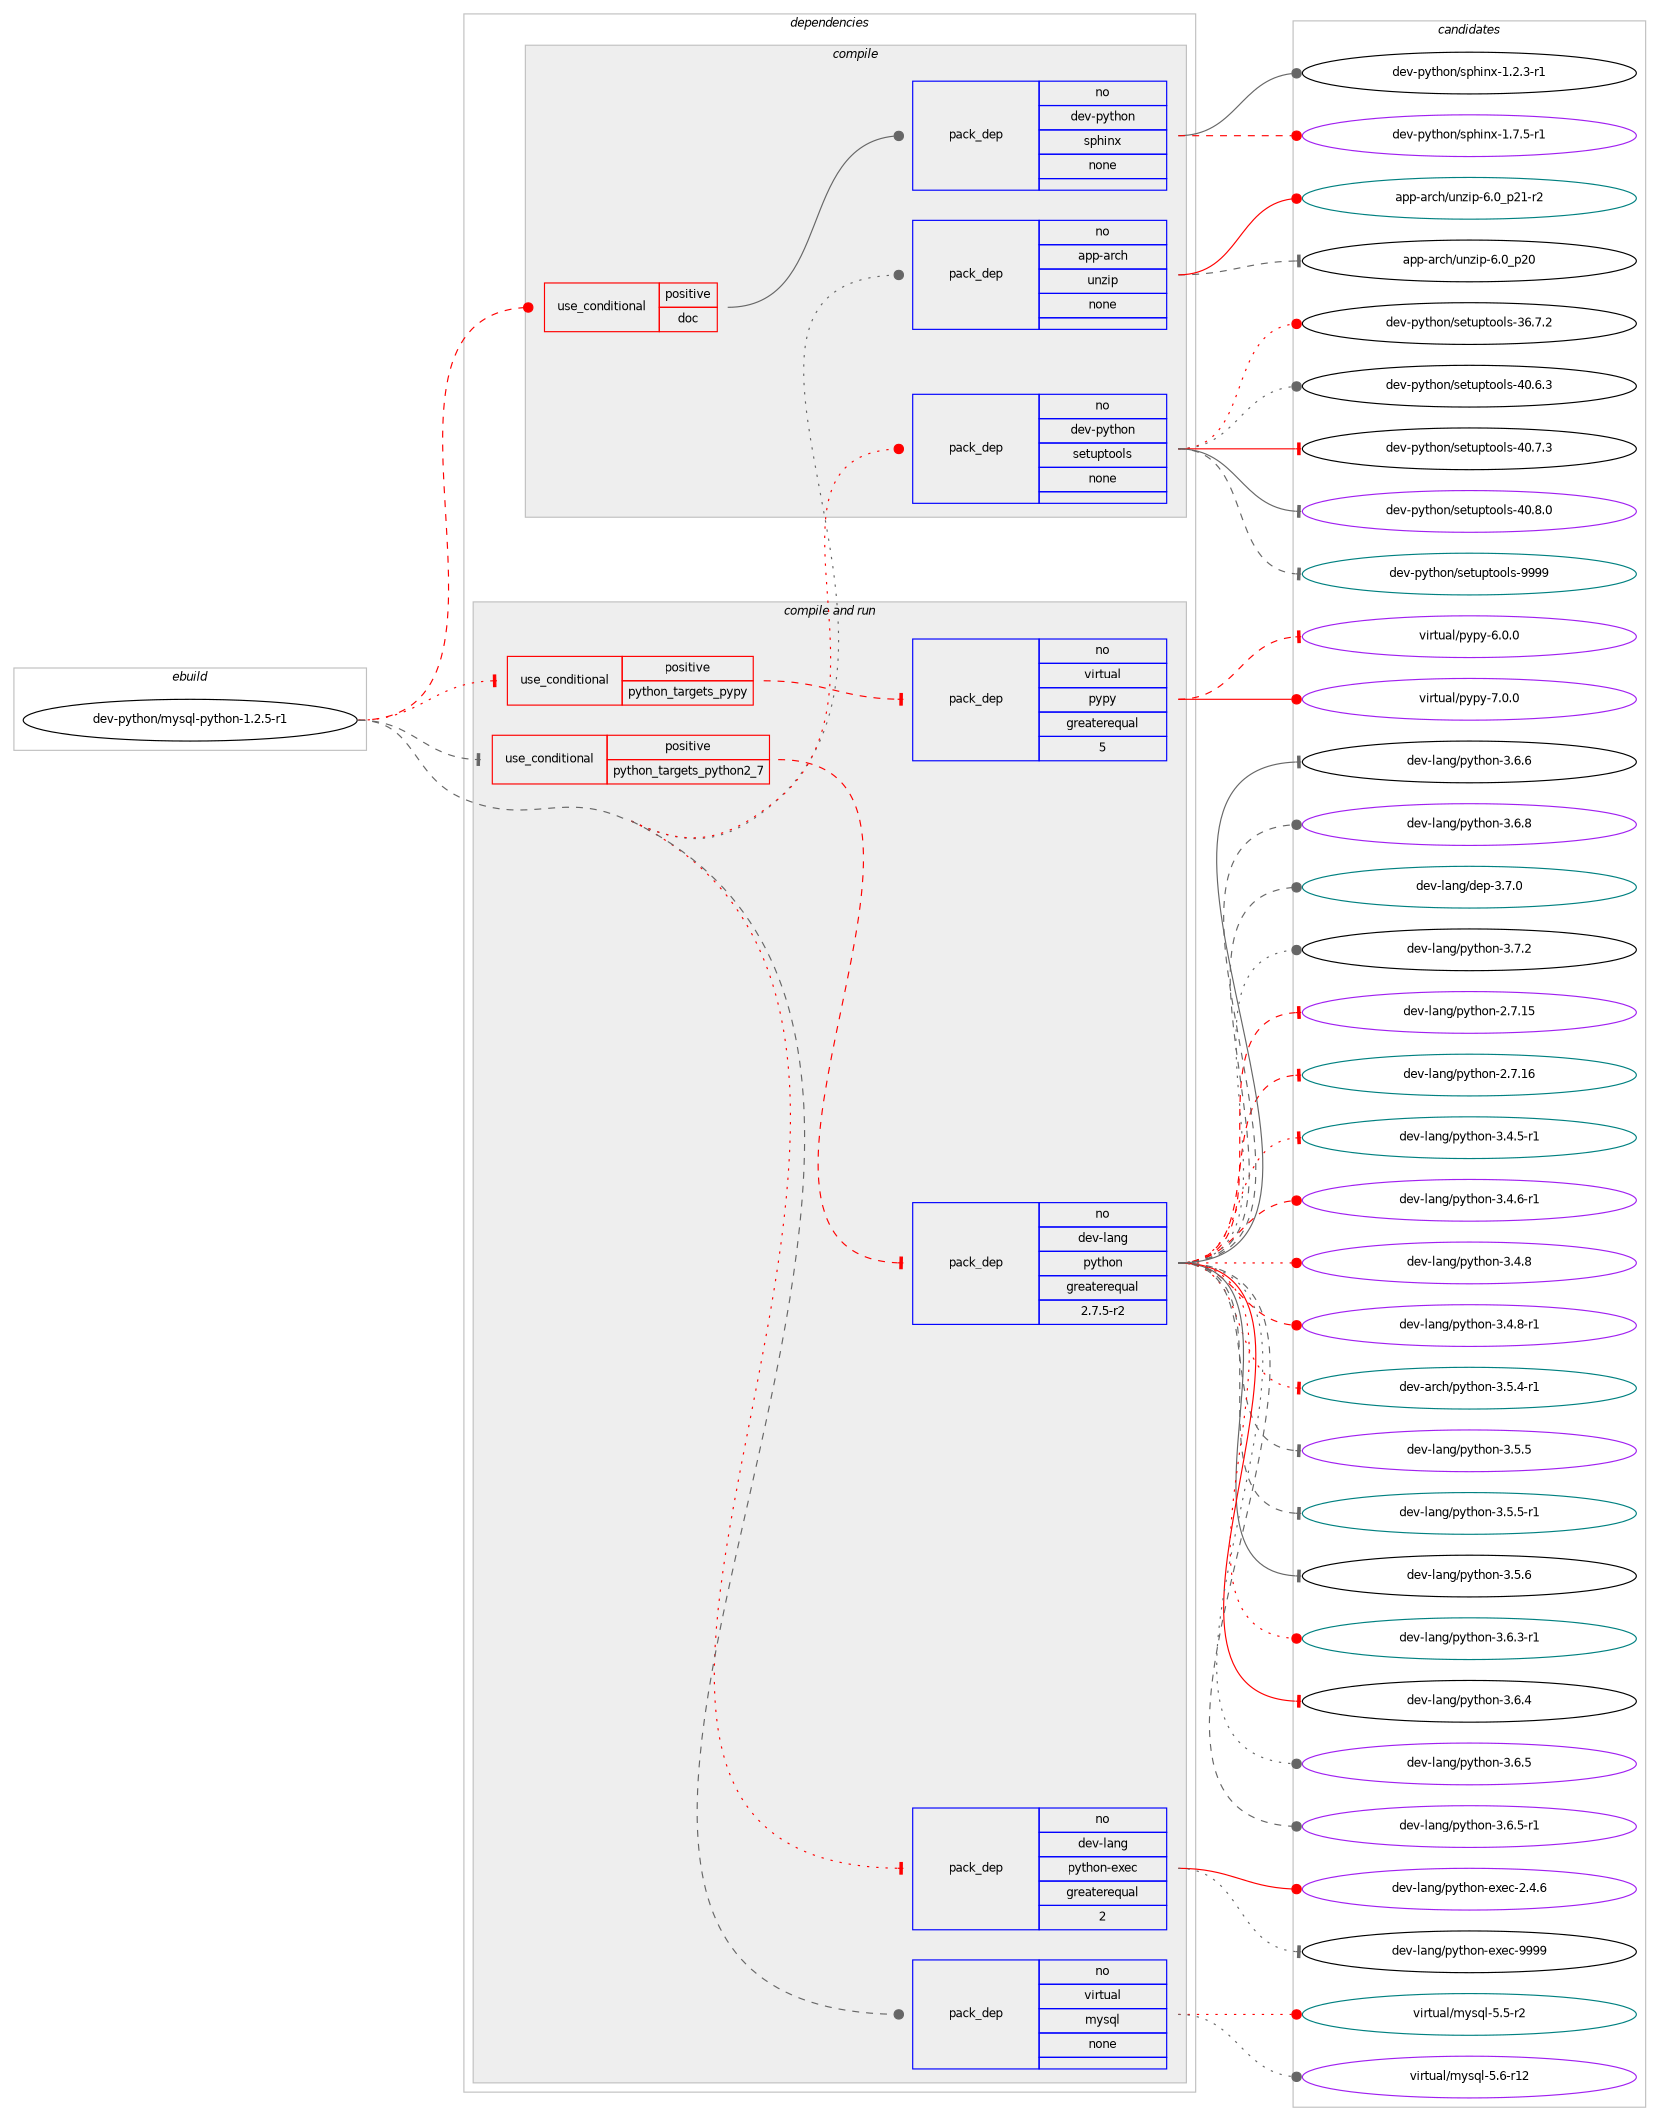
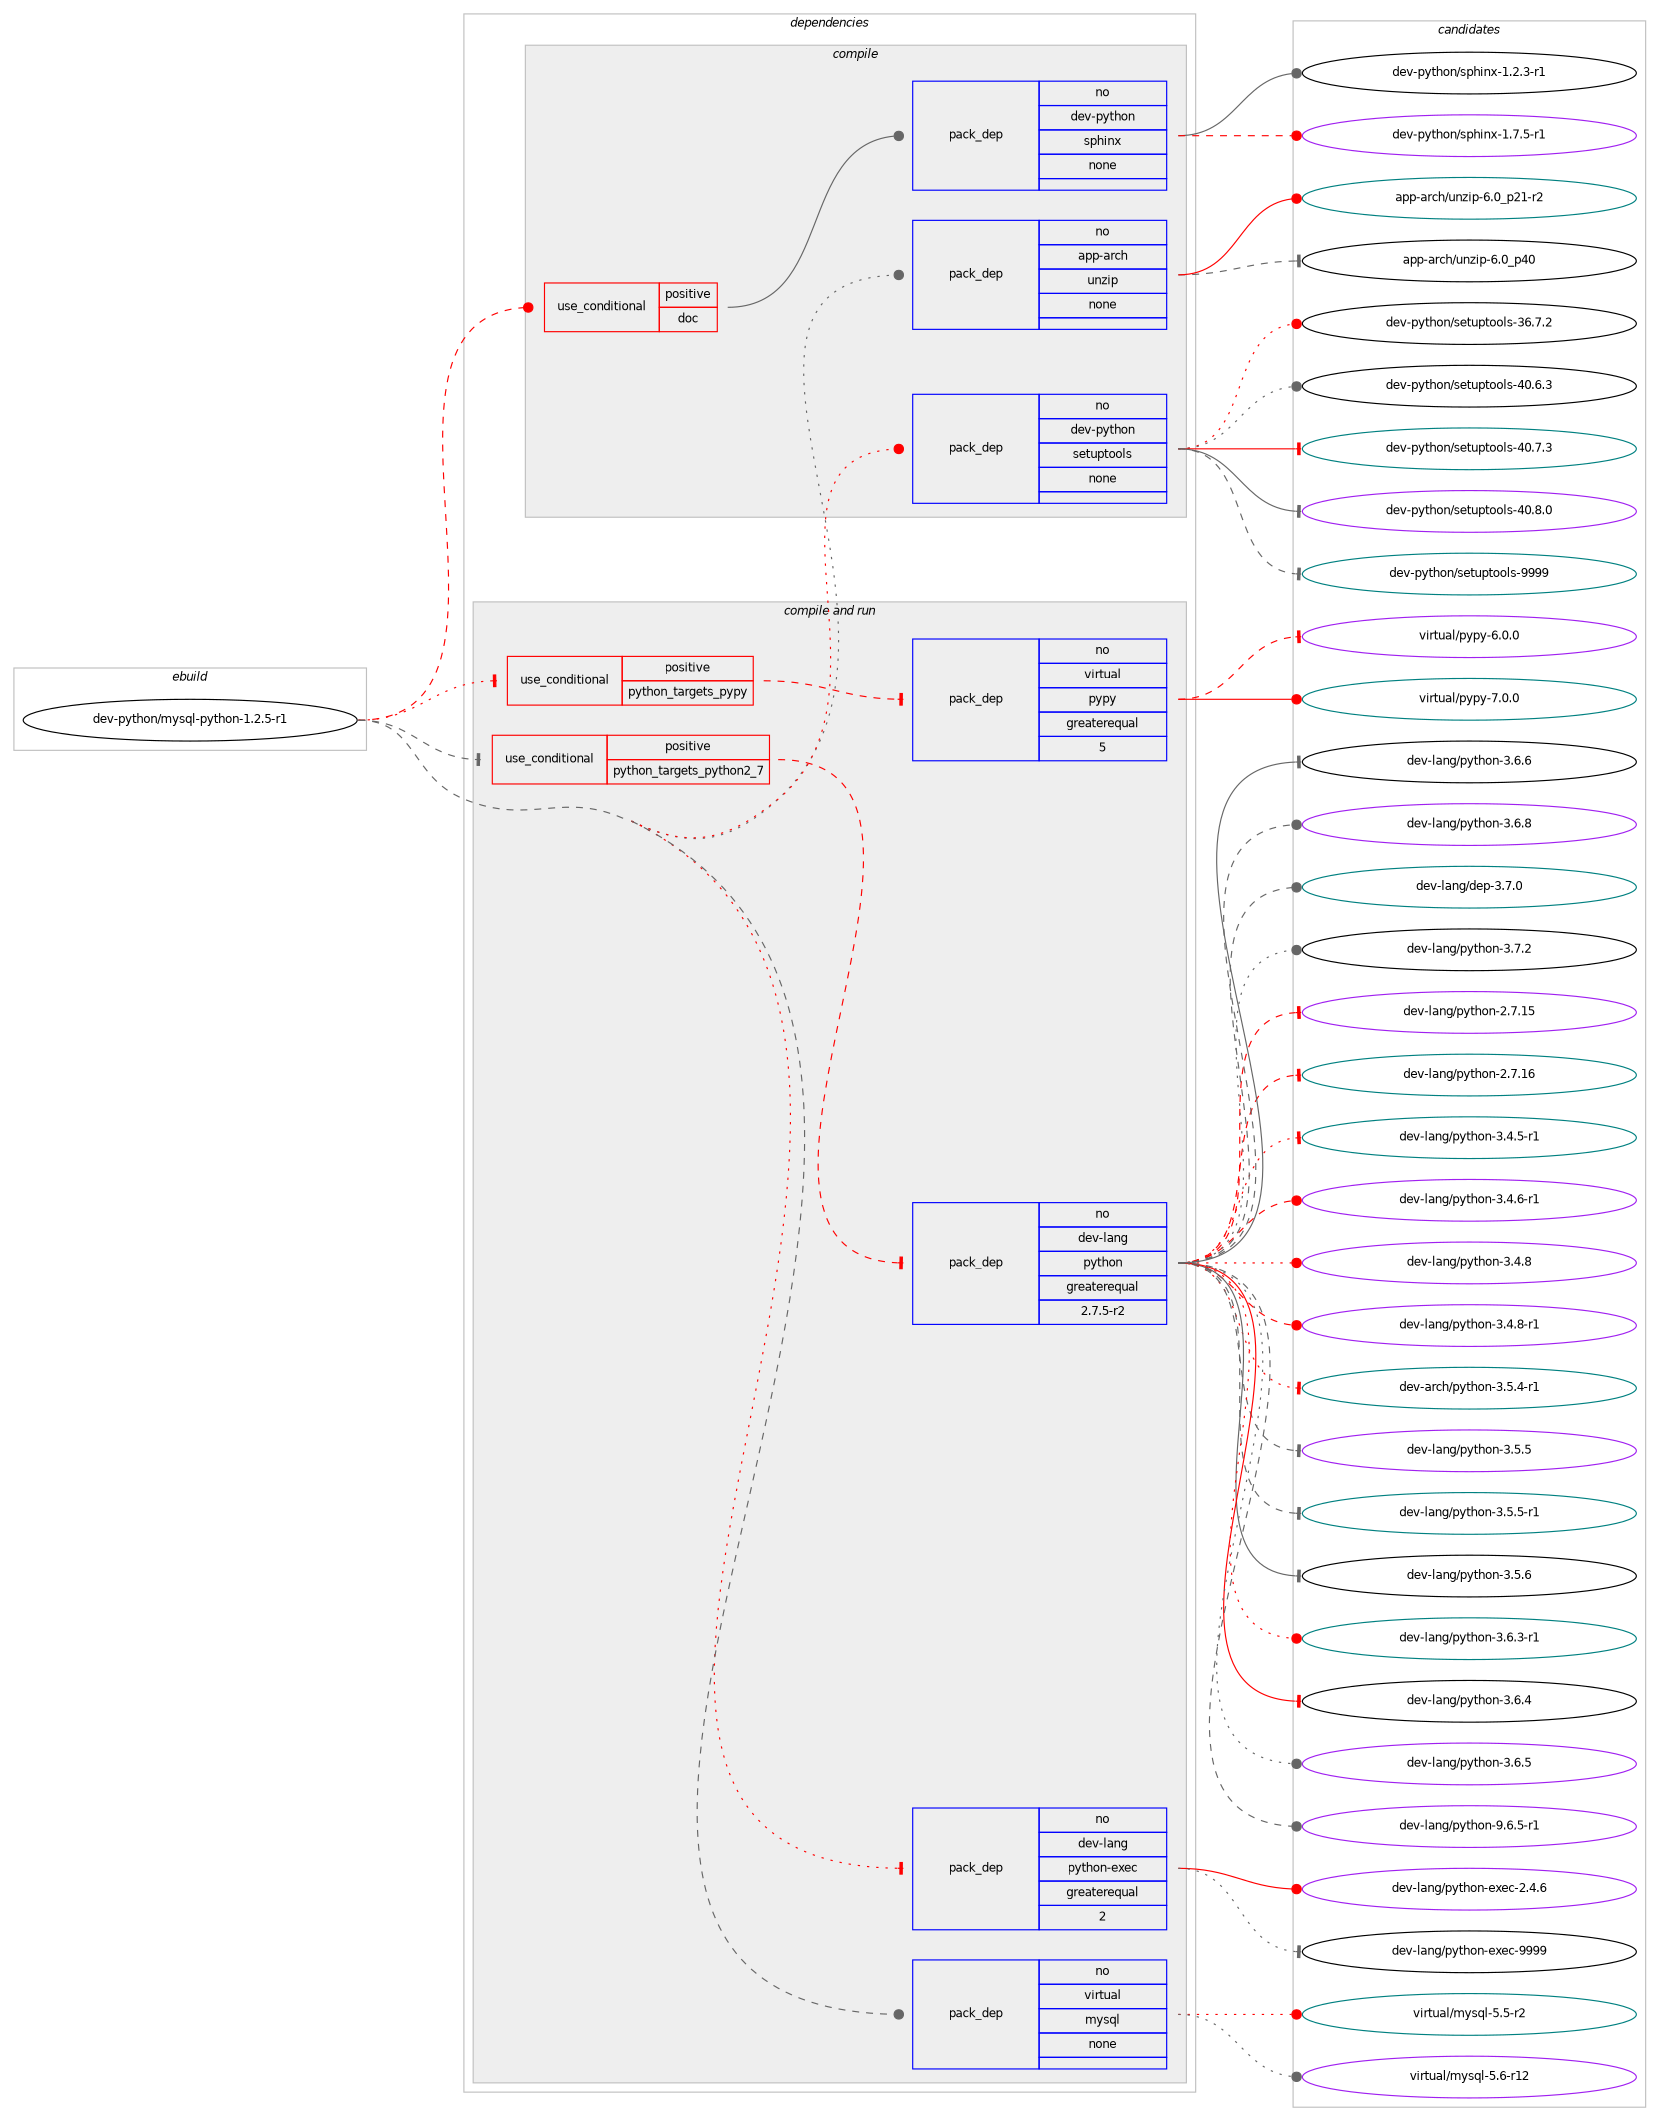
(1469, 261) -> (1469, 261)
(1469, 449) -> (1469, 449)
(1469, 699) -> (1469, 699)
(1469, 1827) -> (1469, 1827)
